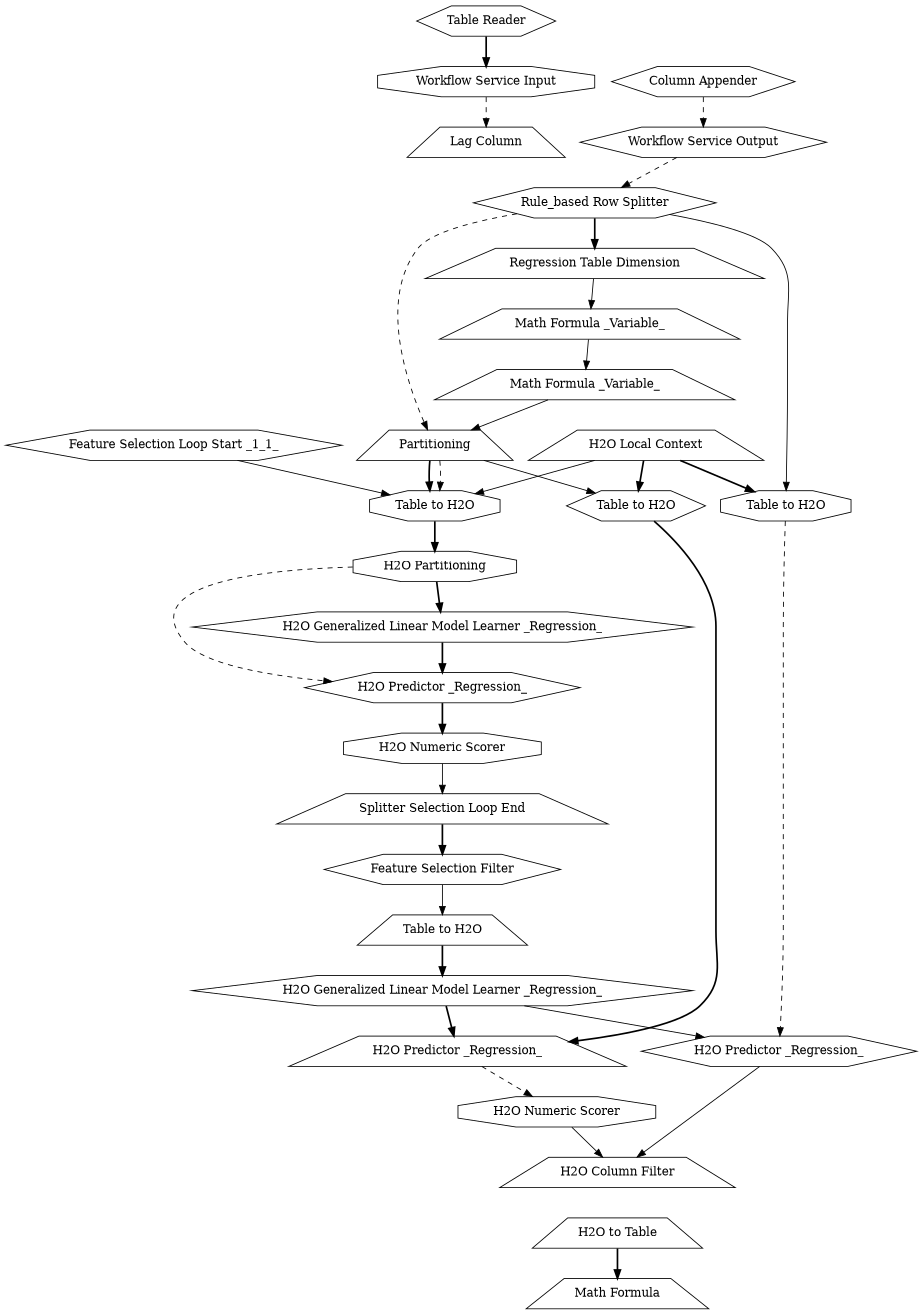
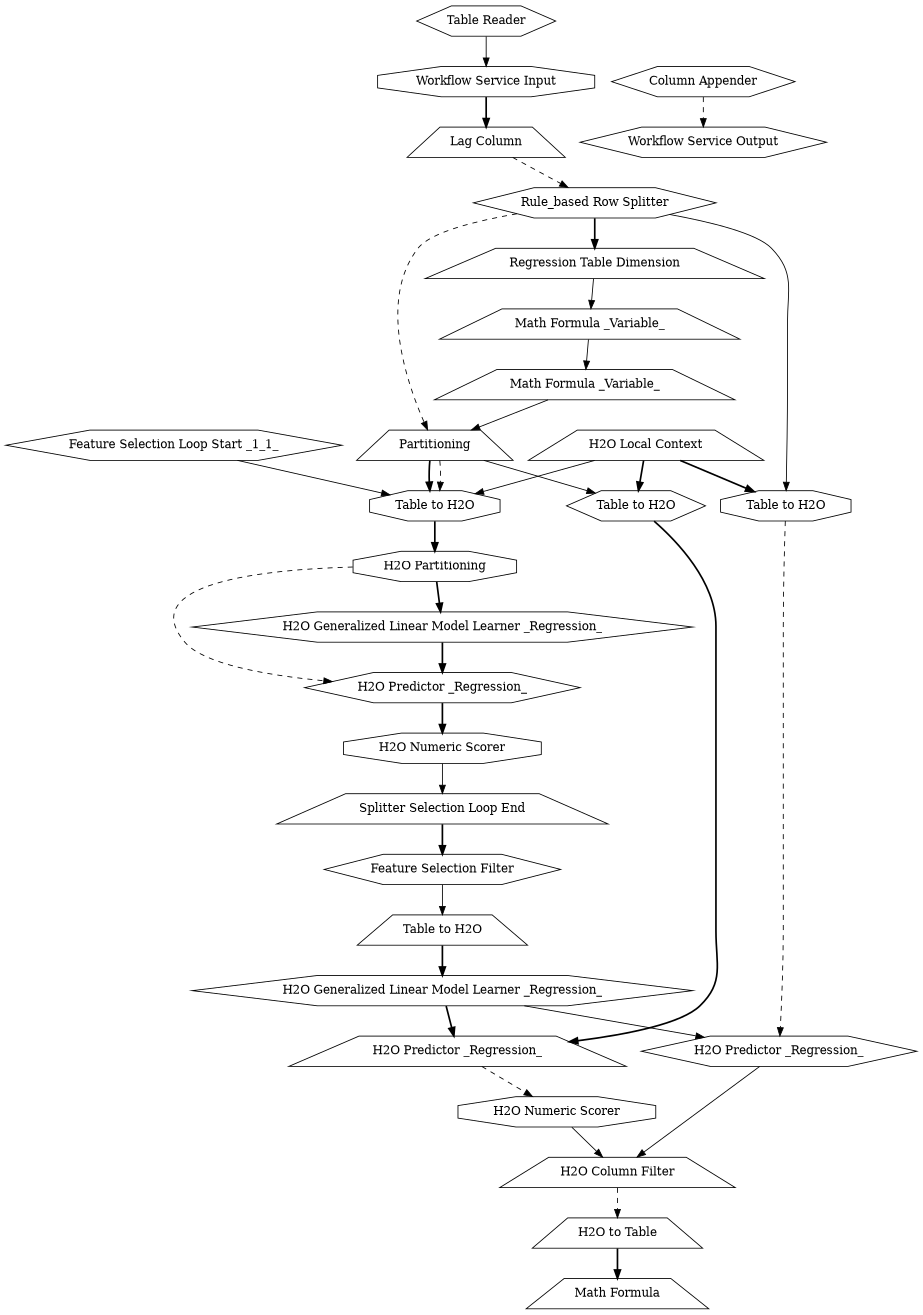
(486, 47) -> (486, 47)
(486, 108) -> (486, 108)
(653, 170) -> (537, 170)
none -> (617, 1199)
